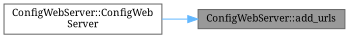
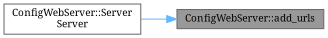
(83, 19) -> (72, 19)
